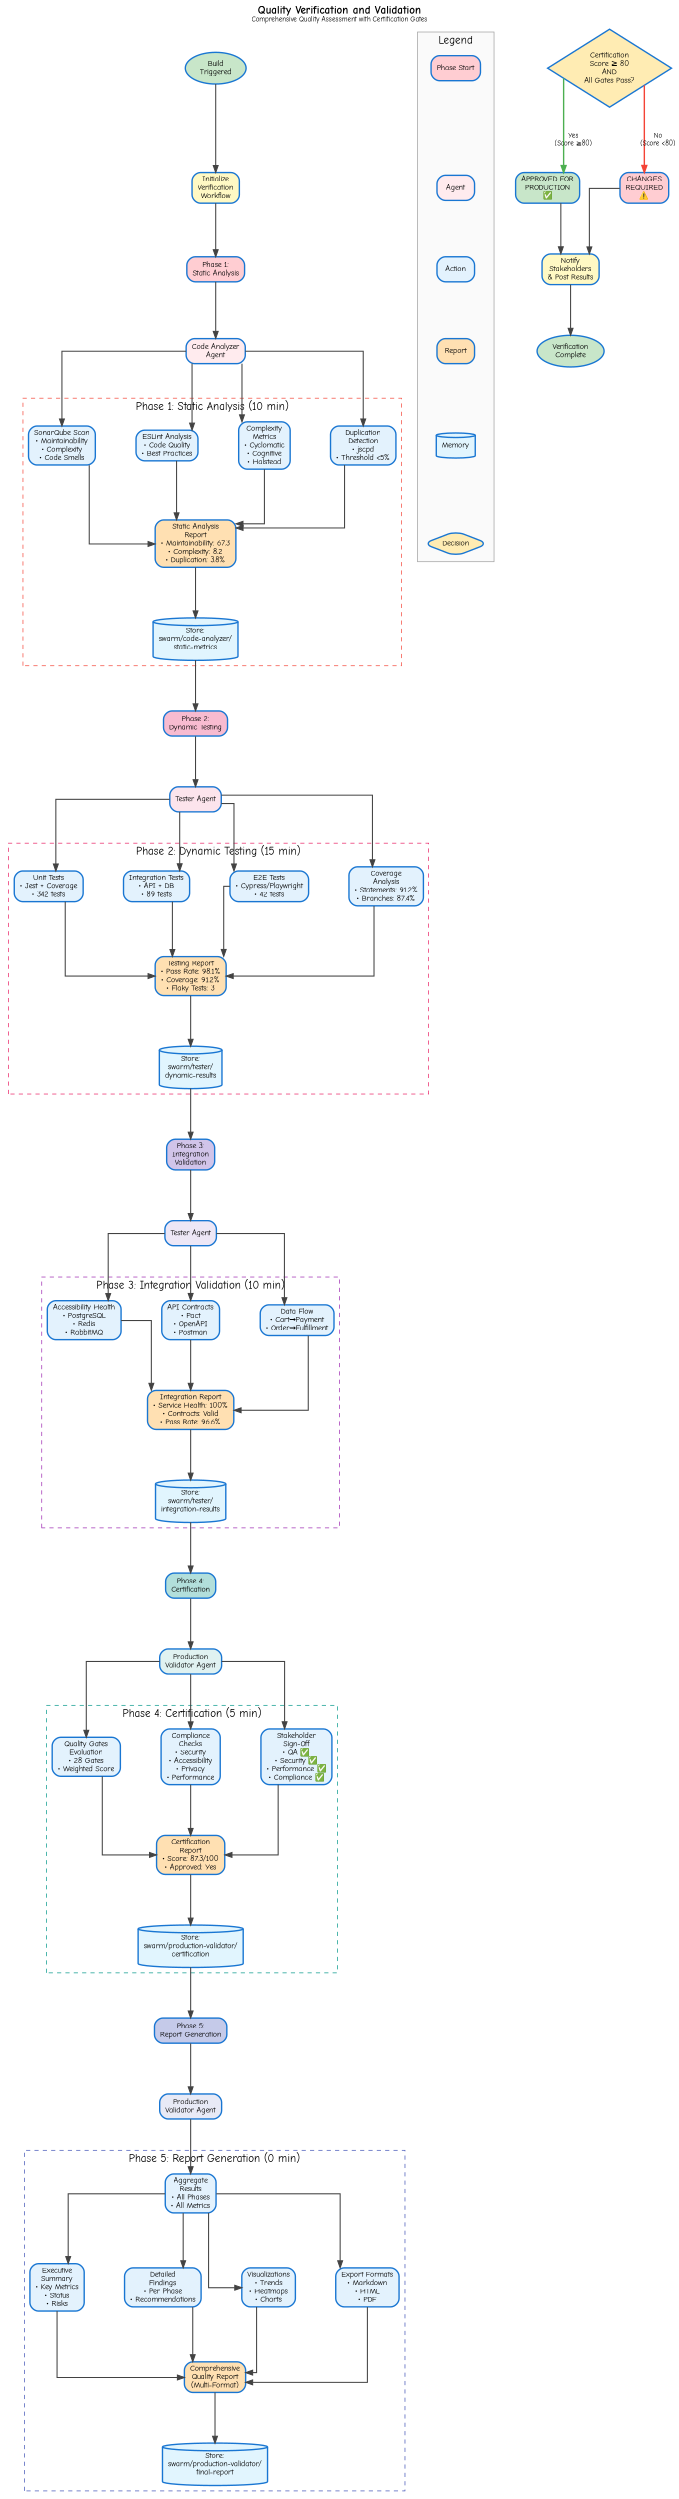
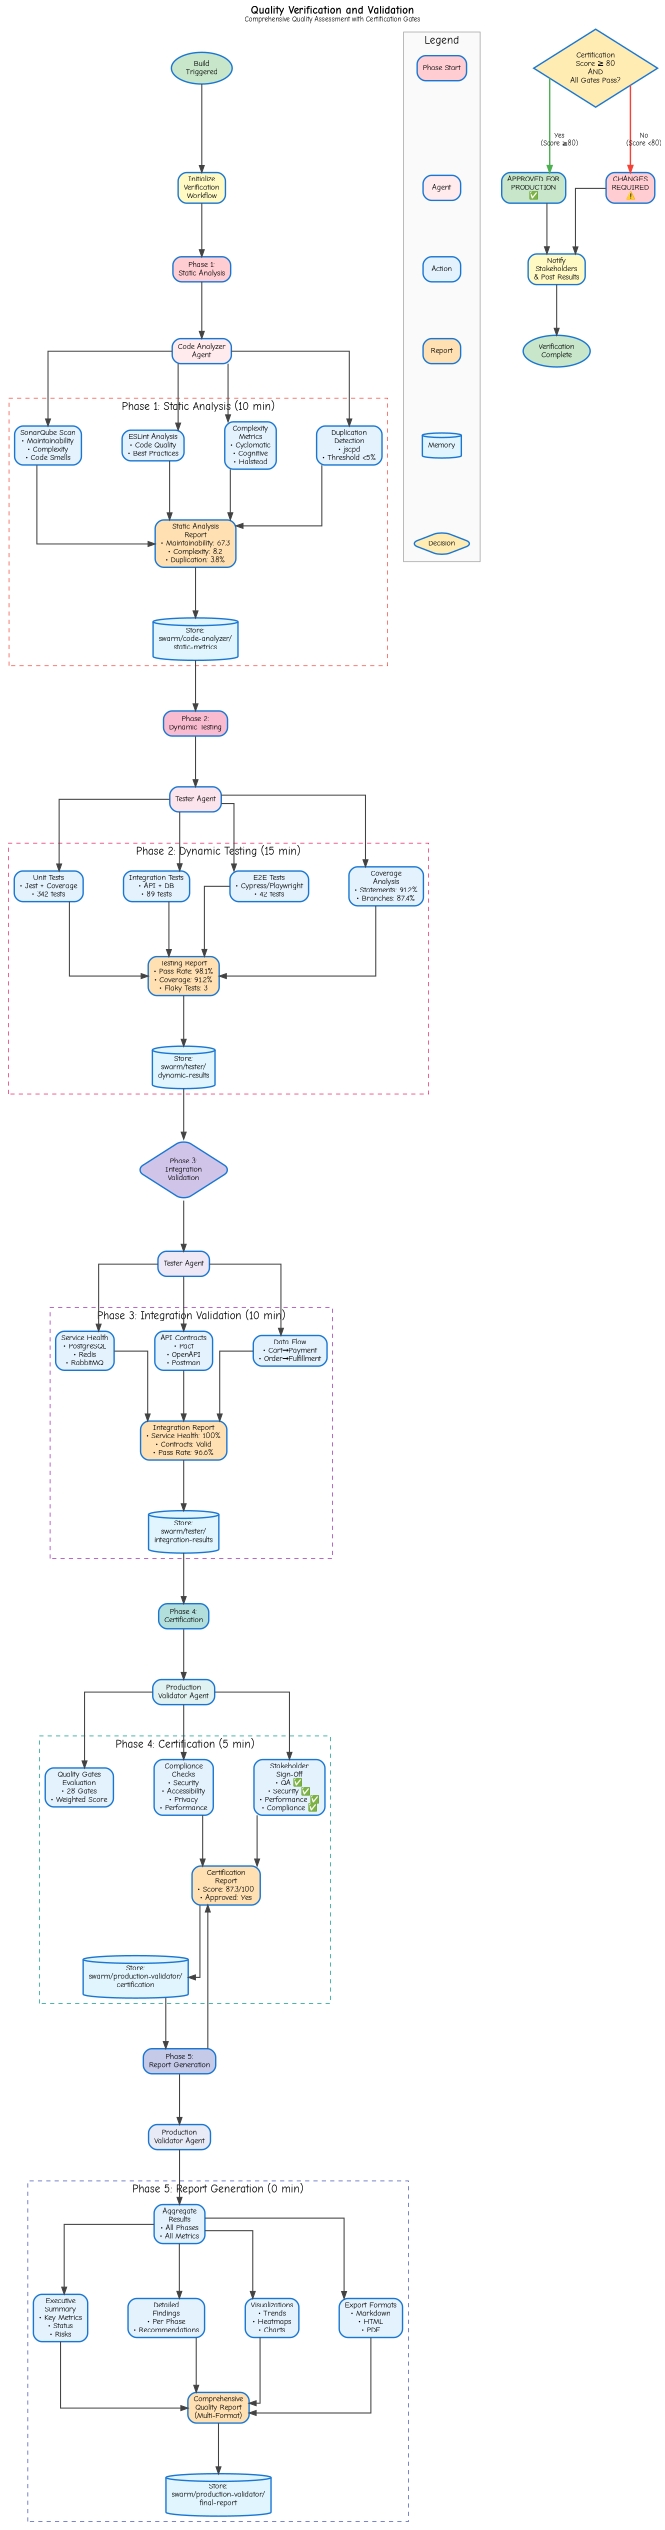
(191, 1155) -> (184, 1170)
(84, 1320) -> (85, 1351)
(102, 1839) -> (208, 1980)
